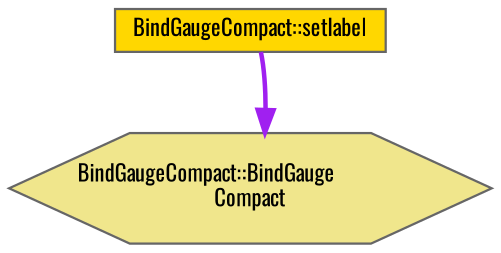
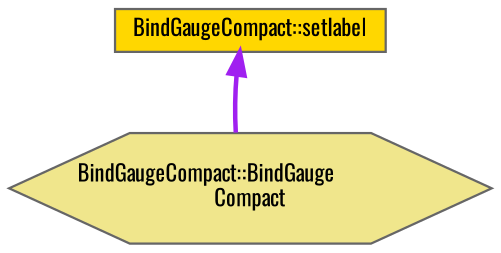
(265, 81) -> (235, 104)
